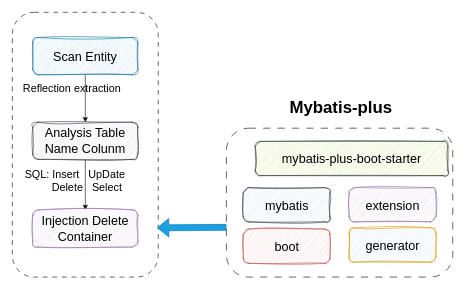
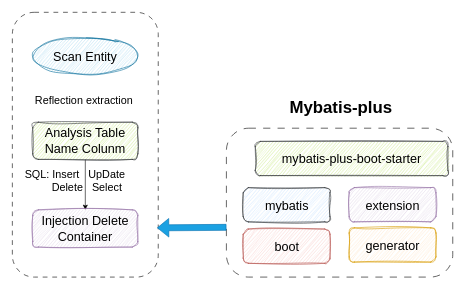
(85, 56) -> (85, 56)
(72, 89) -> (84, 101)
(85, 93) -> none
(85, 141) -> (85, 141)
(392, 245) -> (392, 245)
